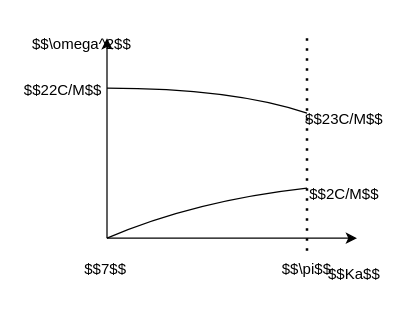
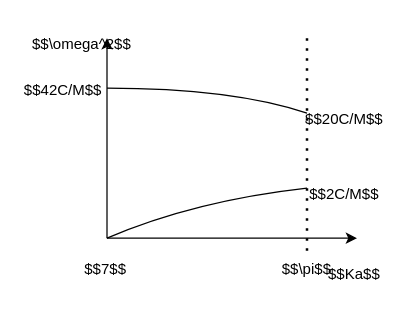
(63, 91) -> (63, 91)
(344, 119) -> (344, 119)
